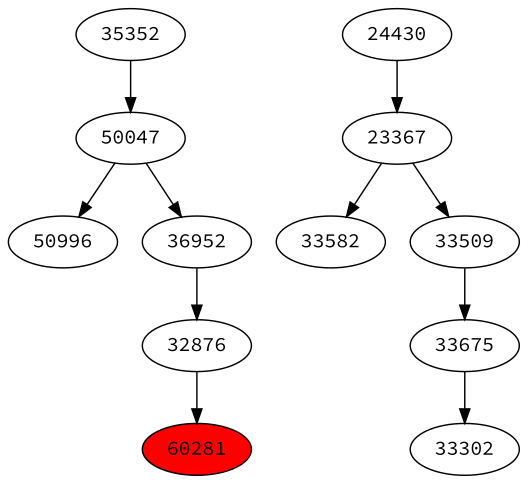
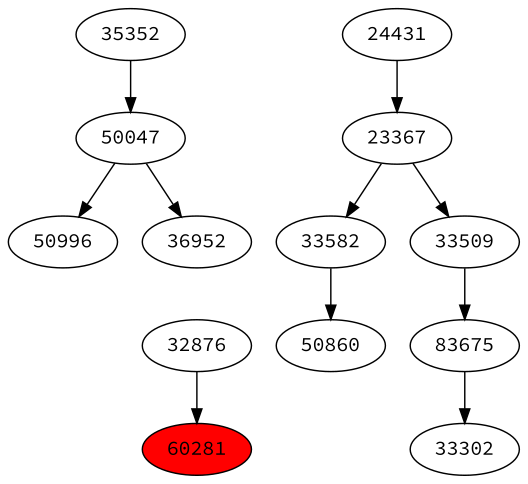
(397, 35) -> (397, 35)
(197, 287) -> none
none -> (331, 346)
(465, 346) -> (465, 346)
